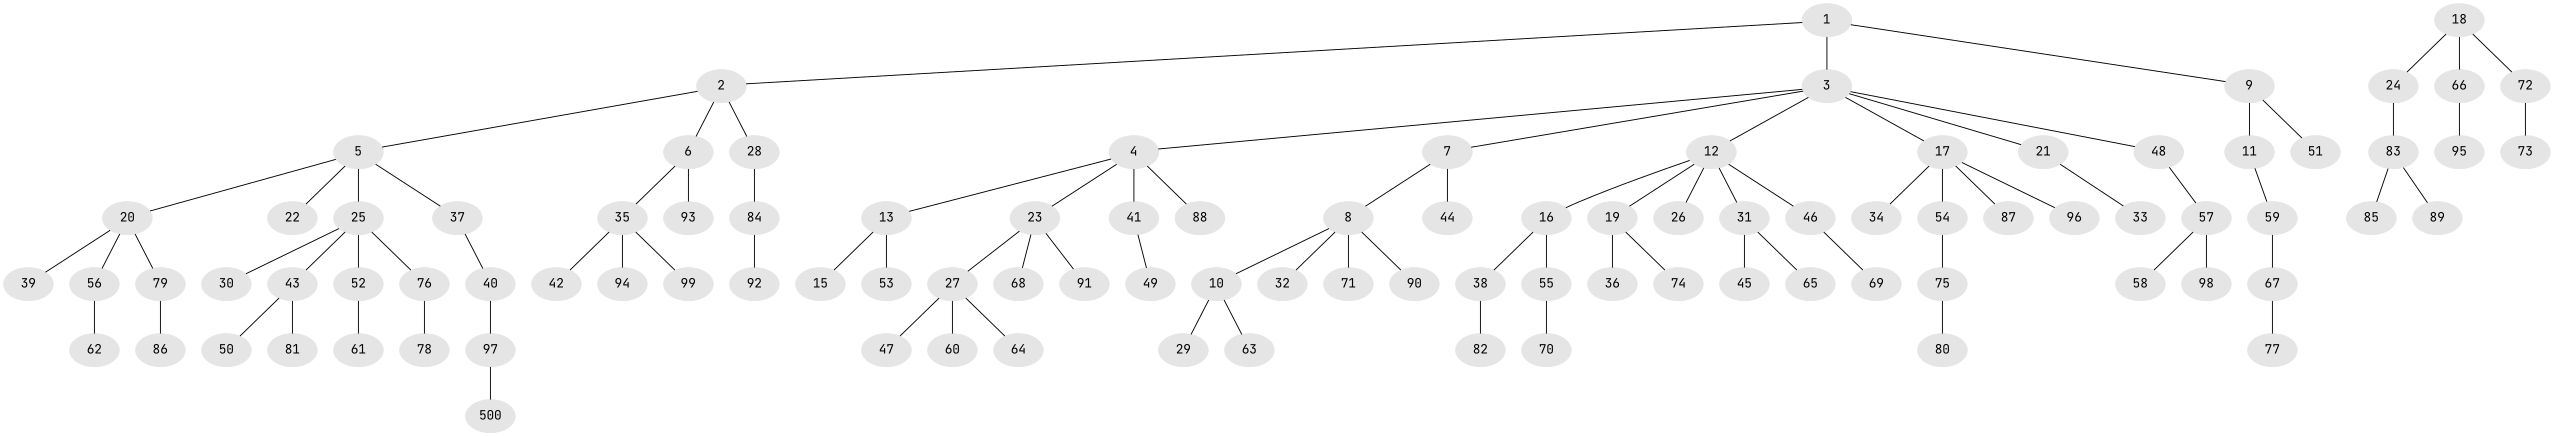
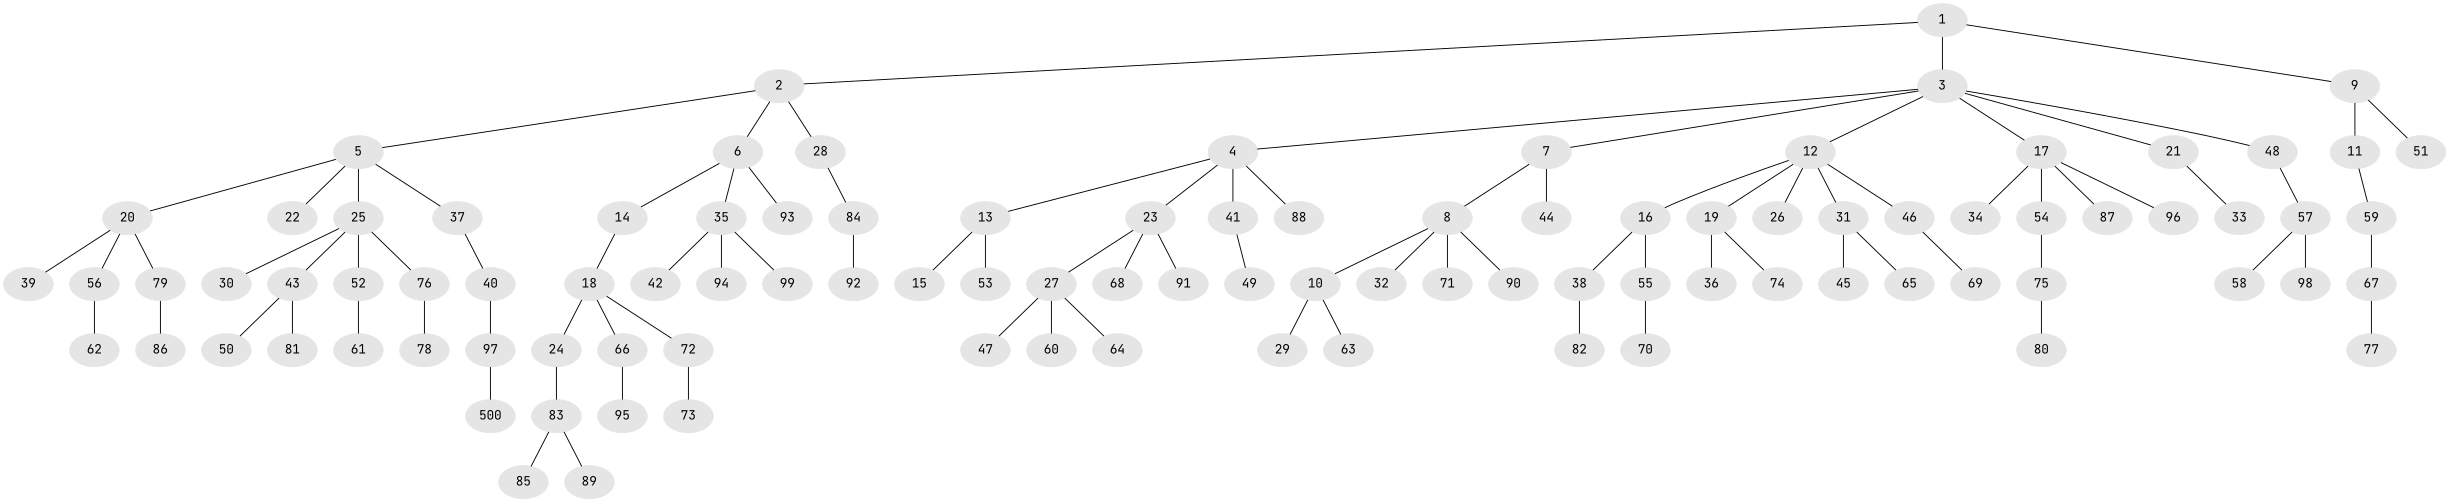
none -> (622, 218)
